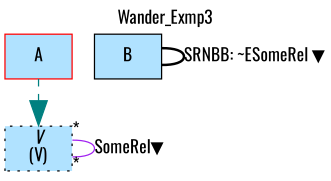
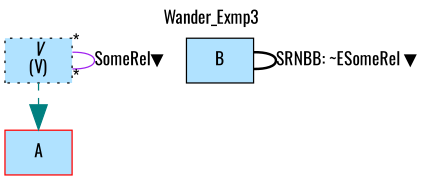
(39, 90) -> (39, 94)
